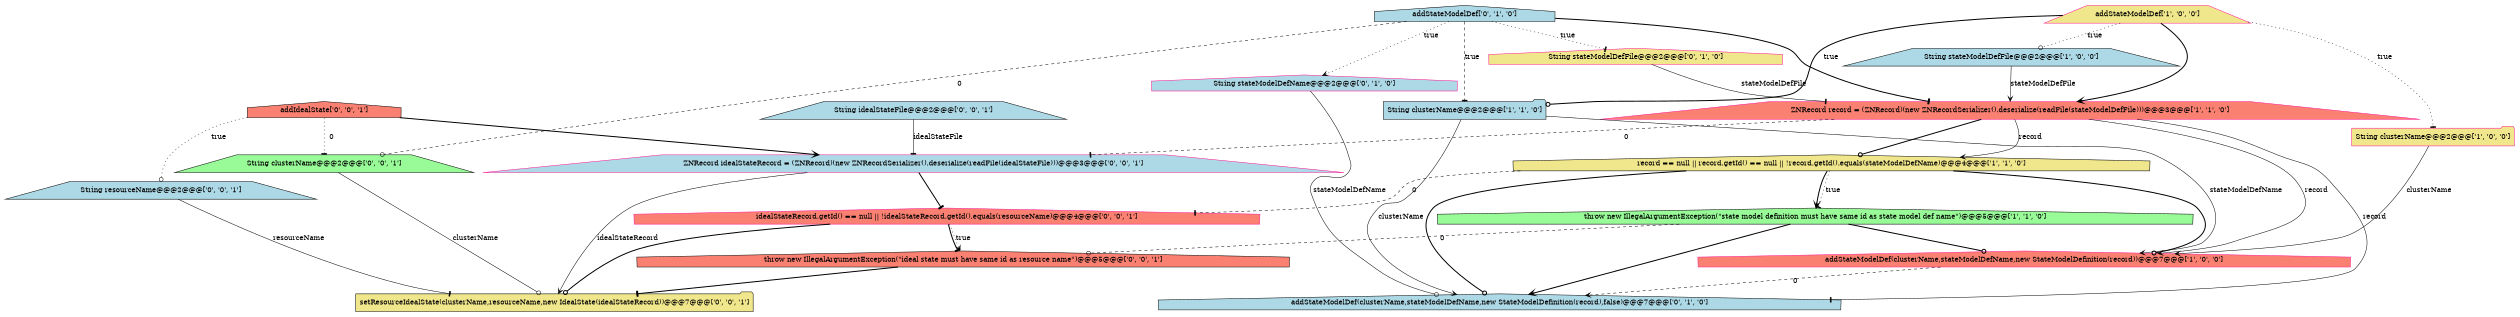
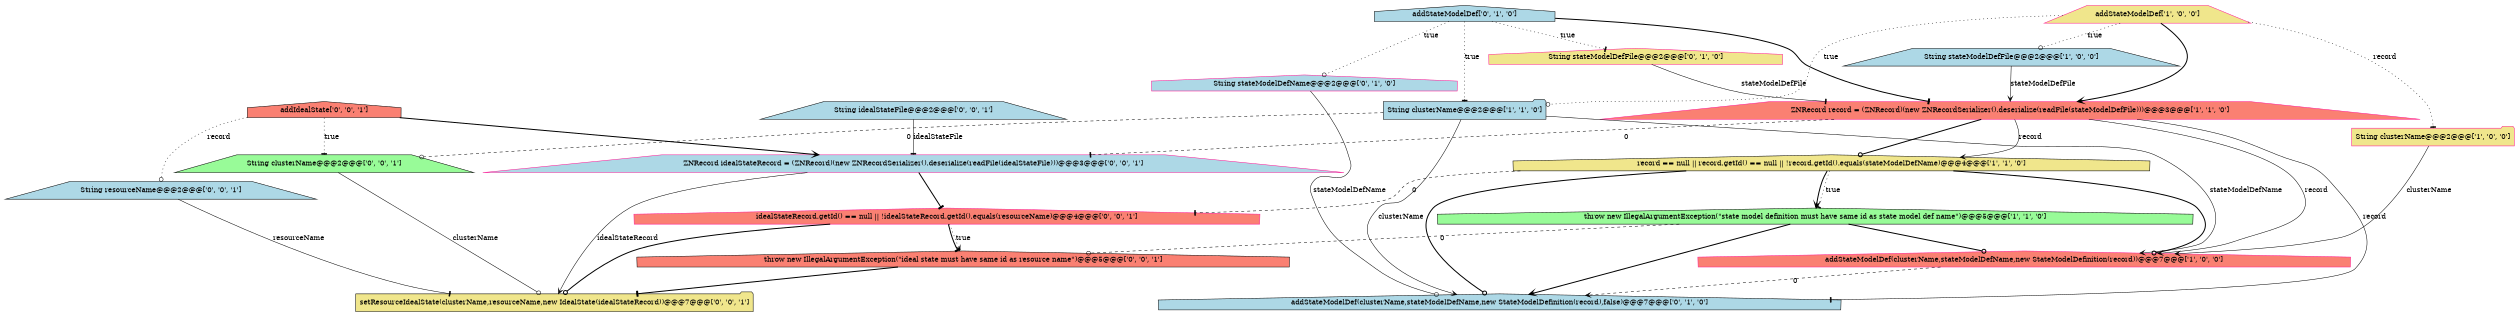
(1388, 48) -> (1388, 48)
(2385, 57) -> (2385, 57)
(1465, 60) -> (1465, 60)
(1809, 72) -> (1809, 72)
(895, 84) -> (903, 128)
(219, 137) -> (219, 137)
(332, 137) -> (332, 137)
